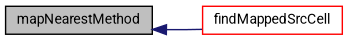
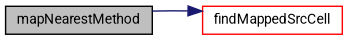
(184, 30) -> (170, 11)
